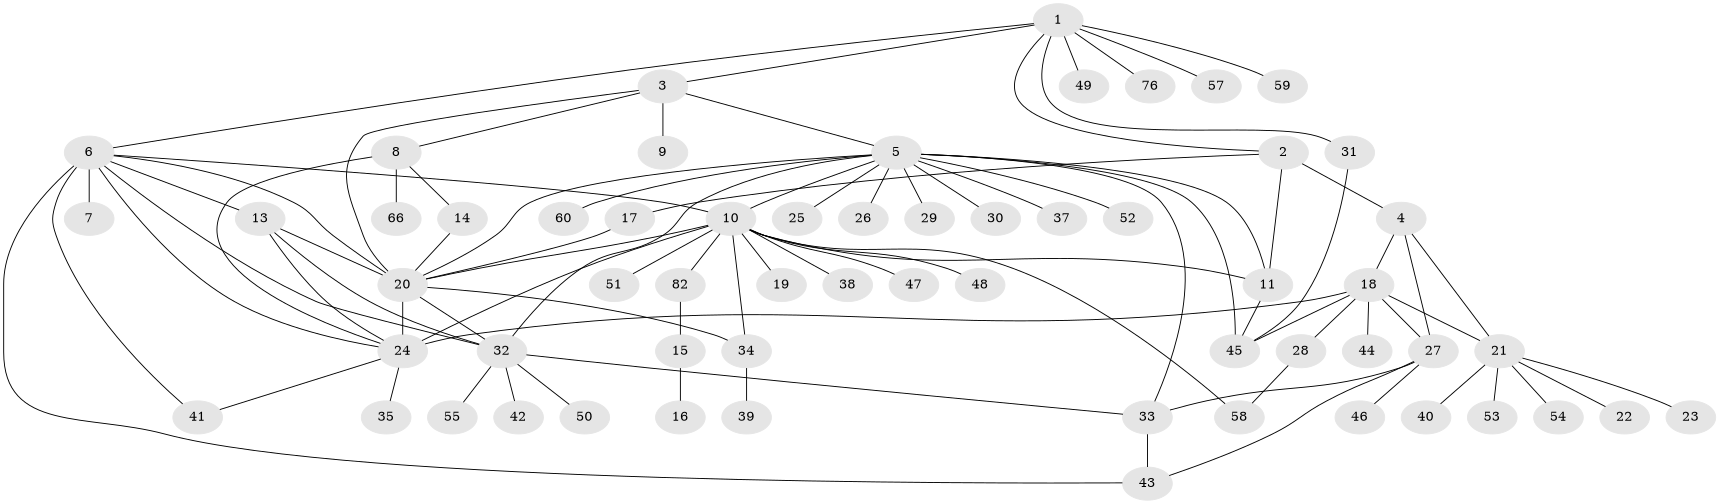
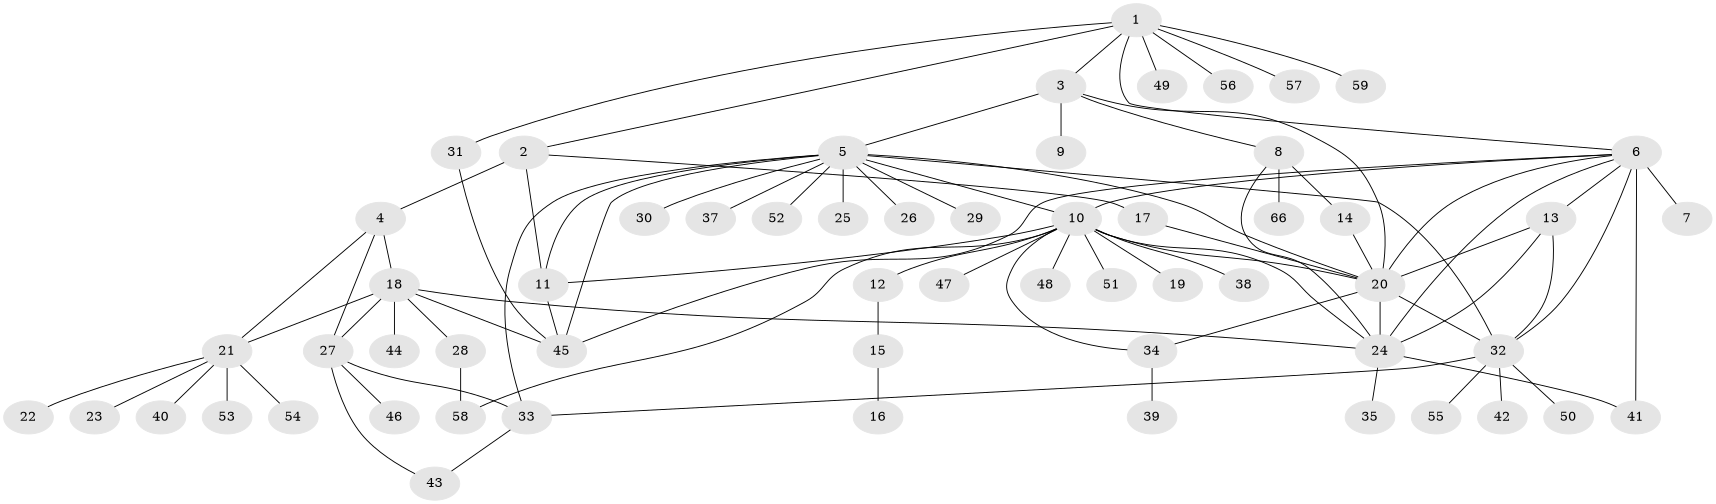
(1150, 86) -> (1228, 86)
(564, 219) -> none
(680, 285) -> (878, 285)
(438, 467) -> (1214, 179)
